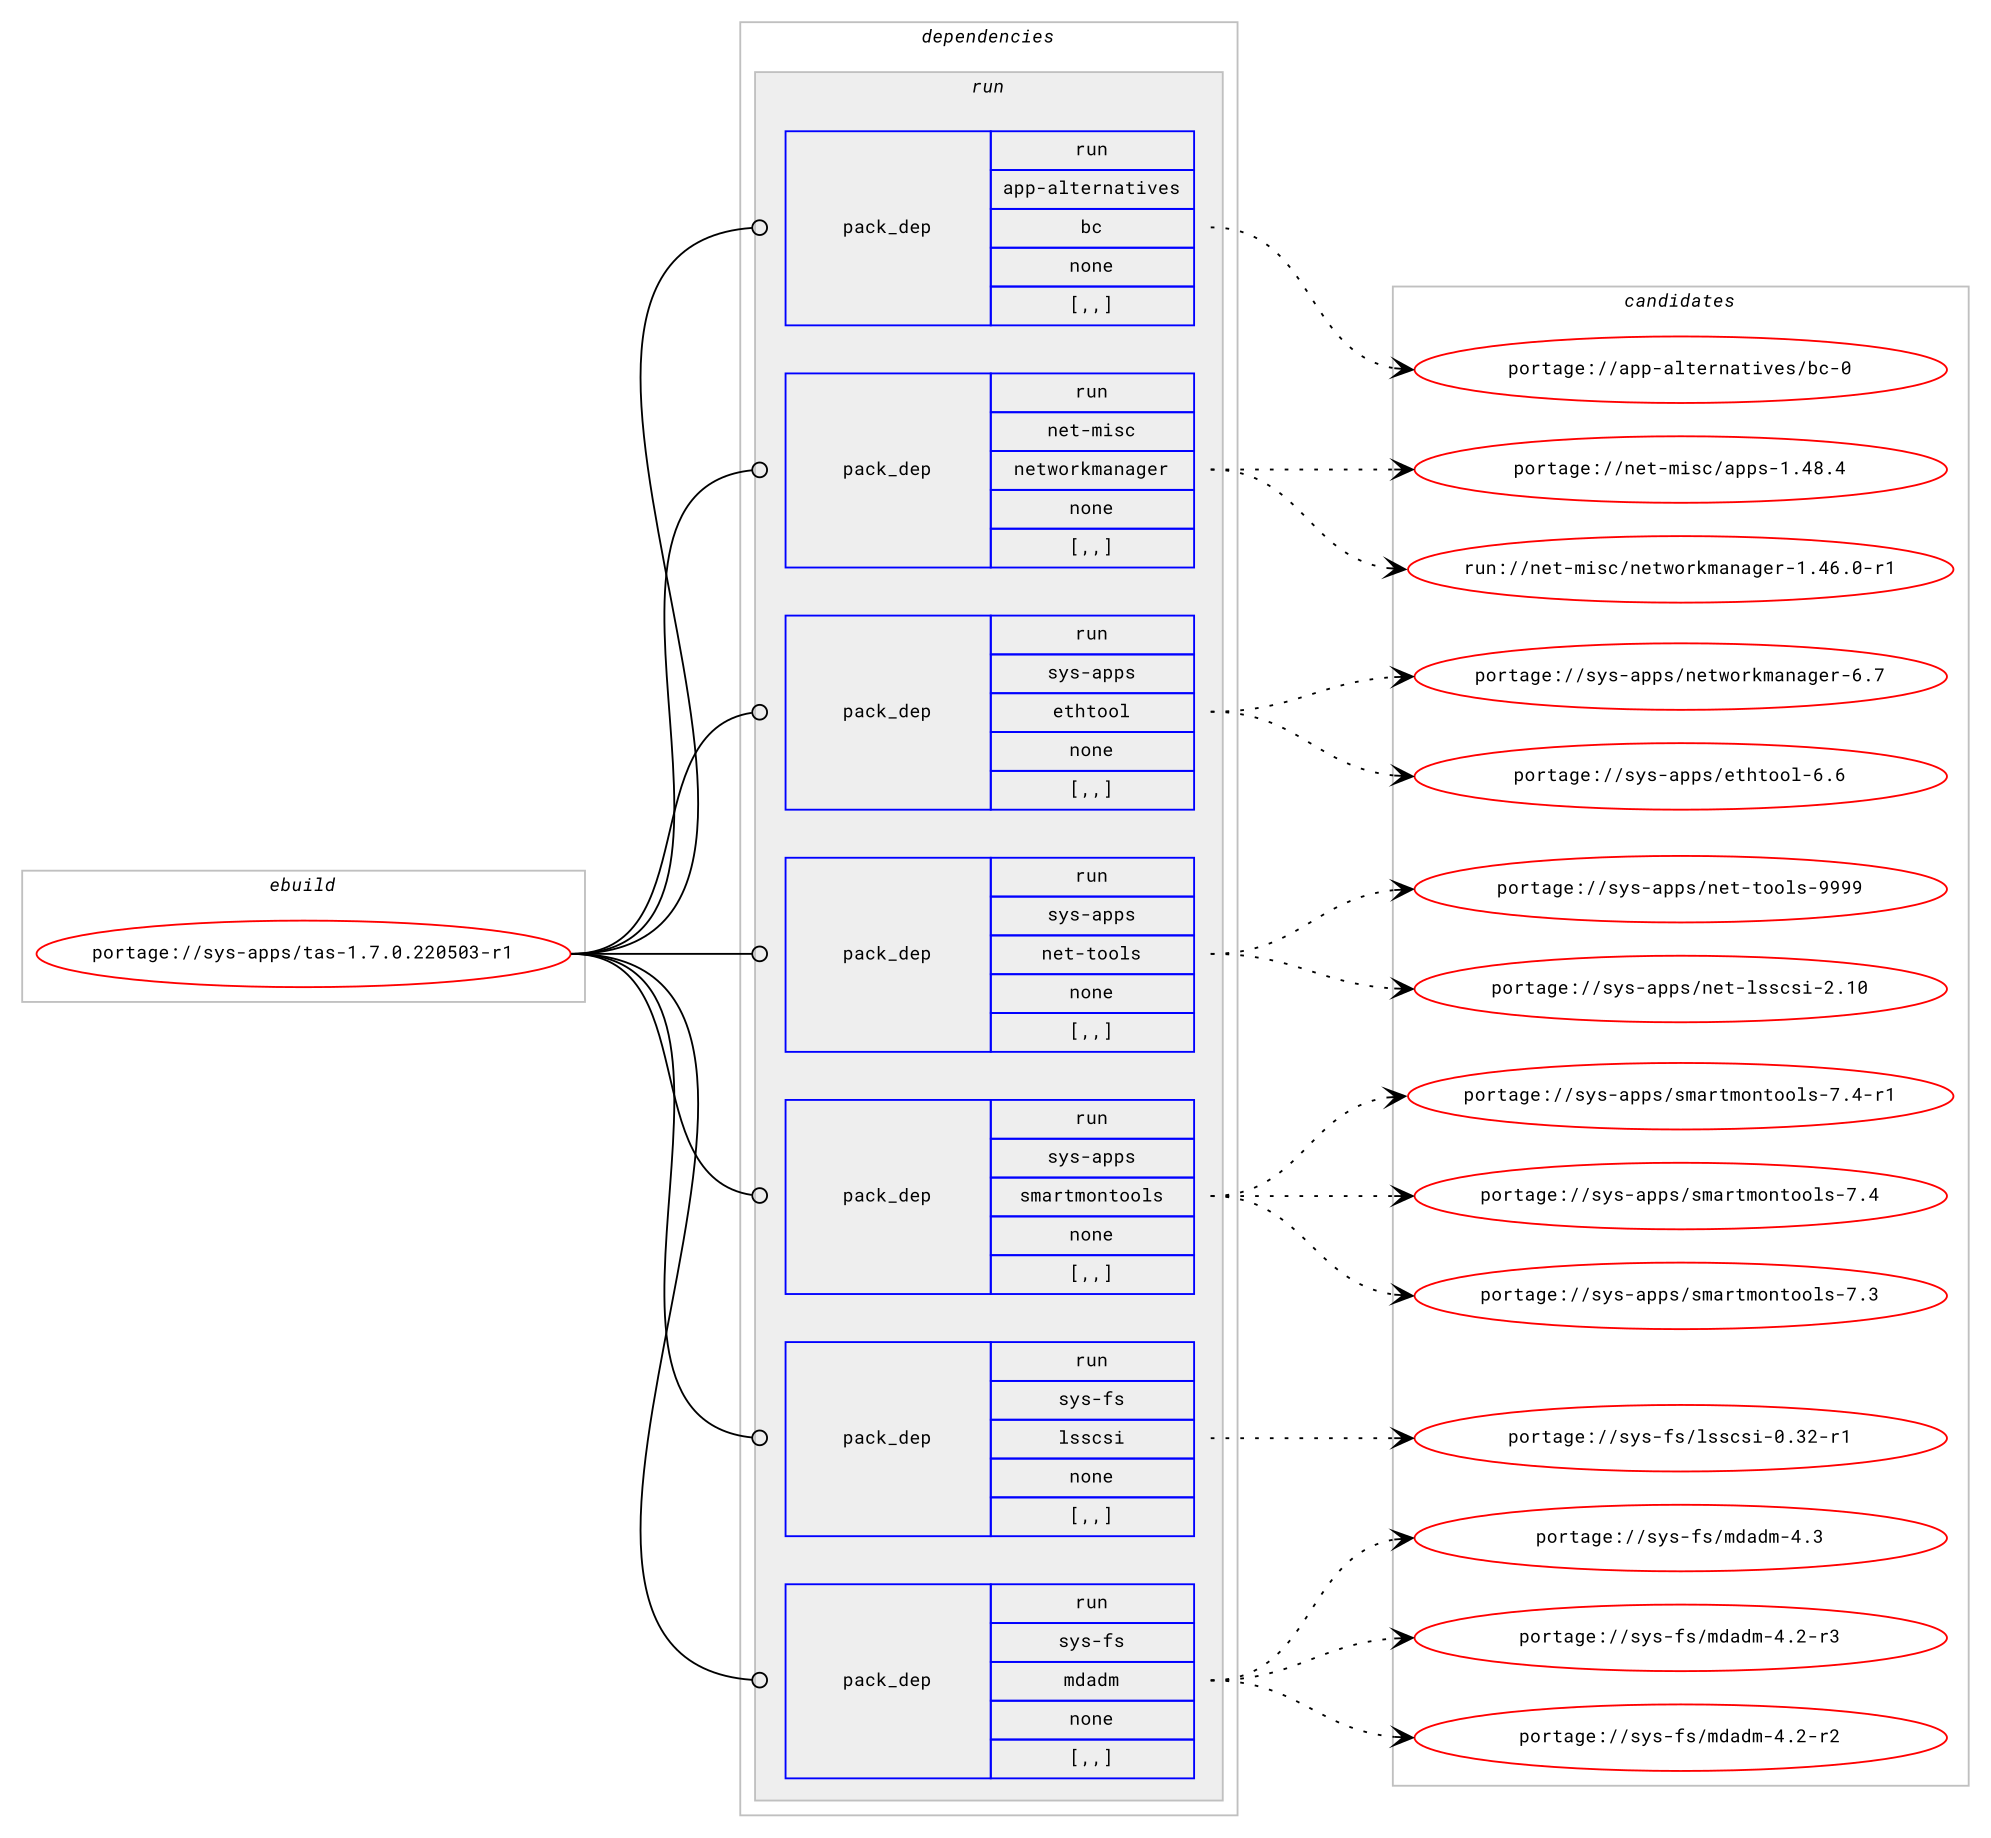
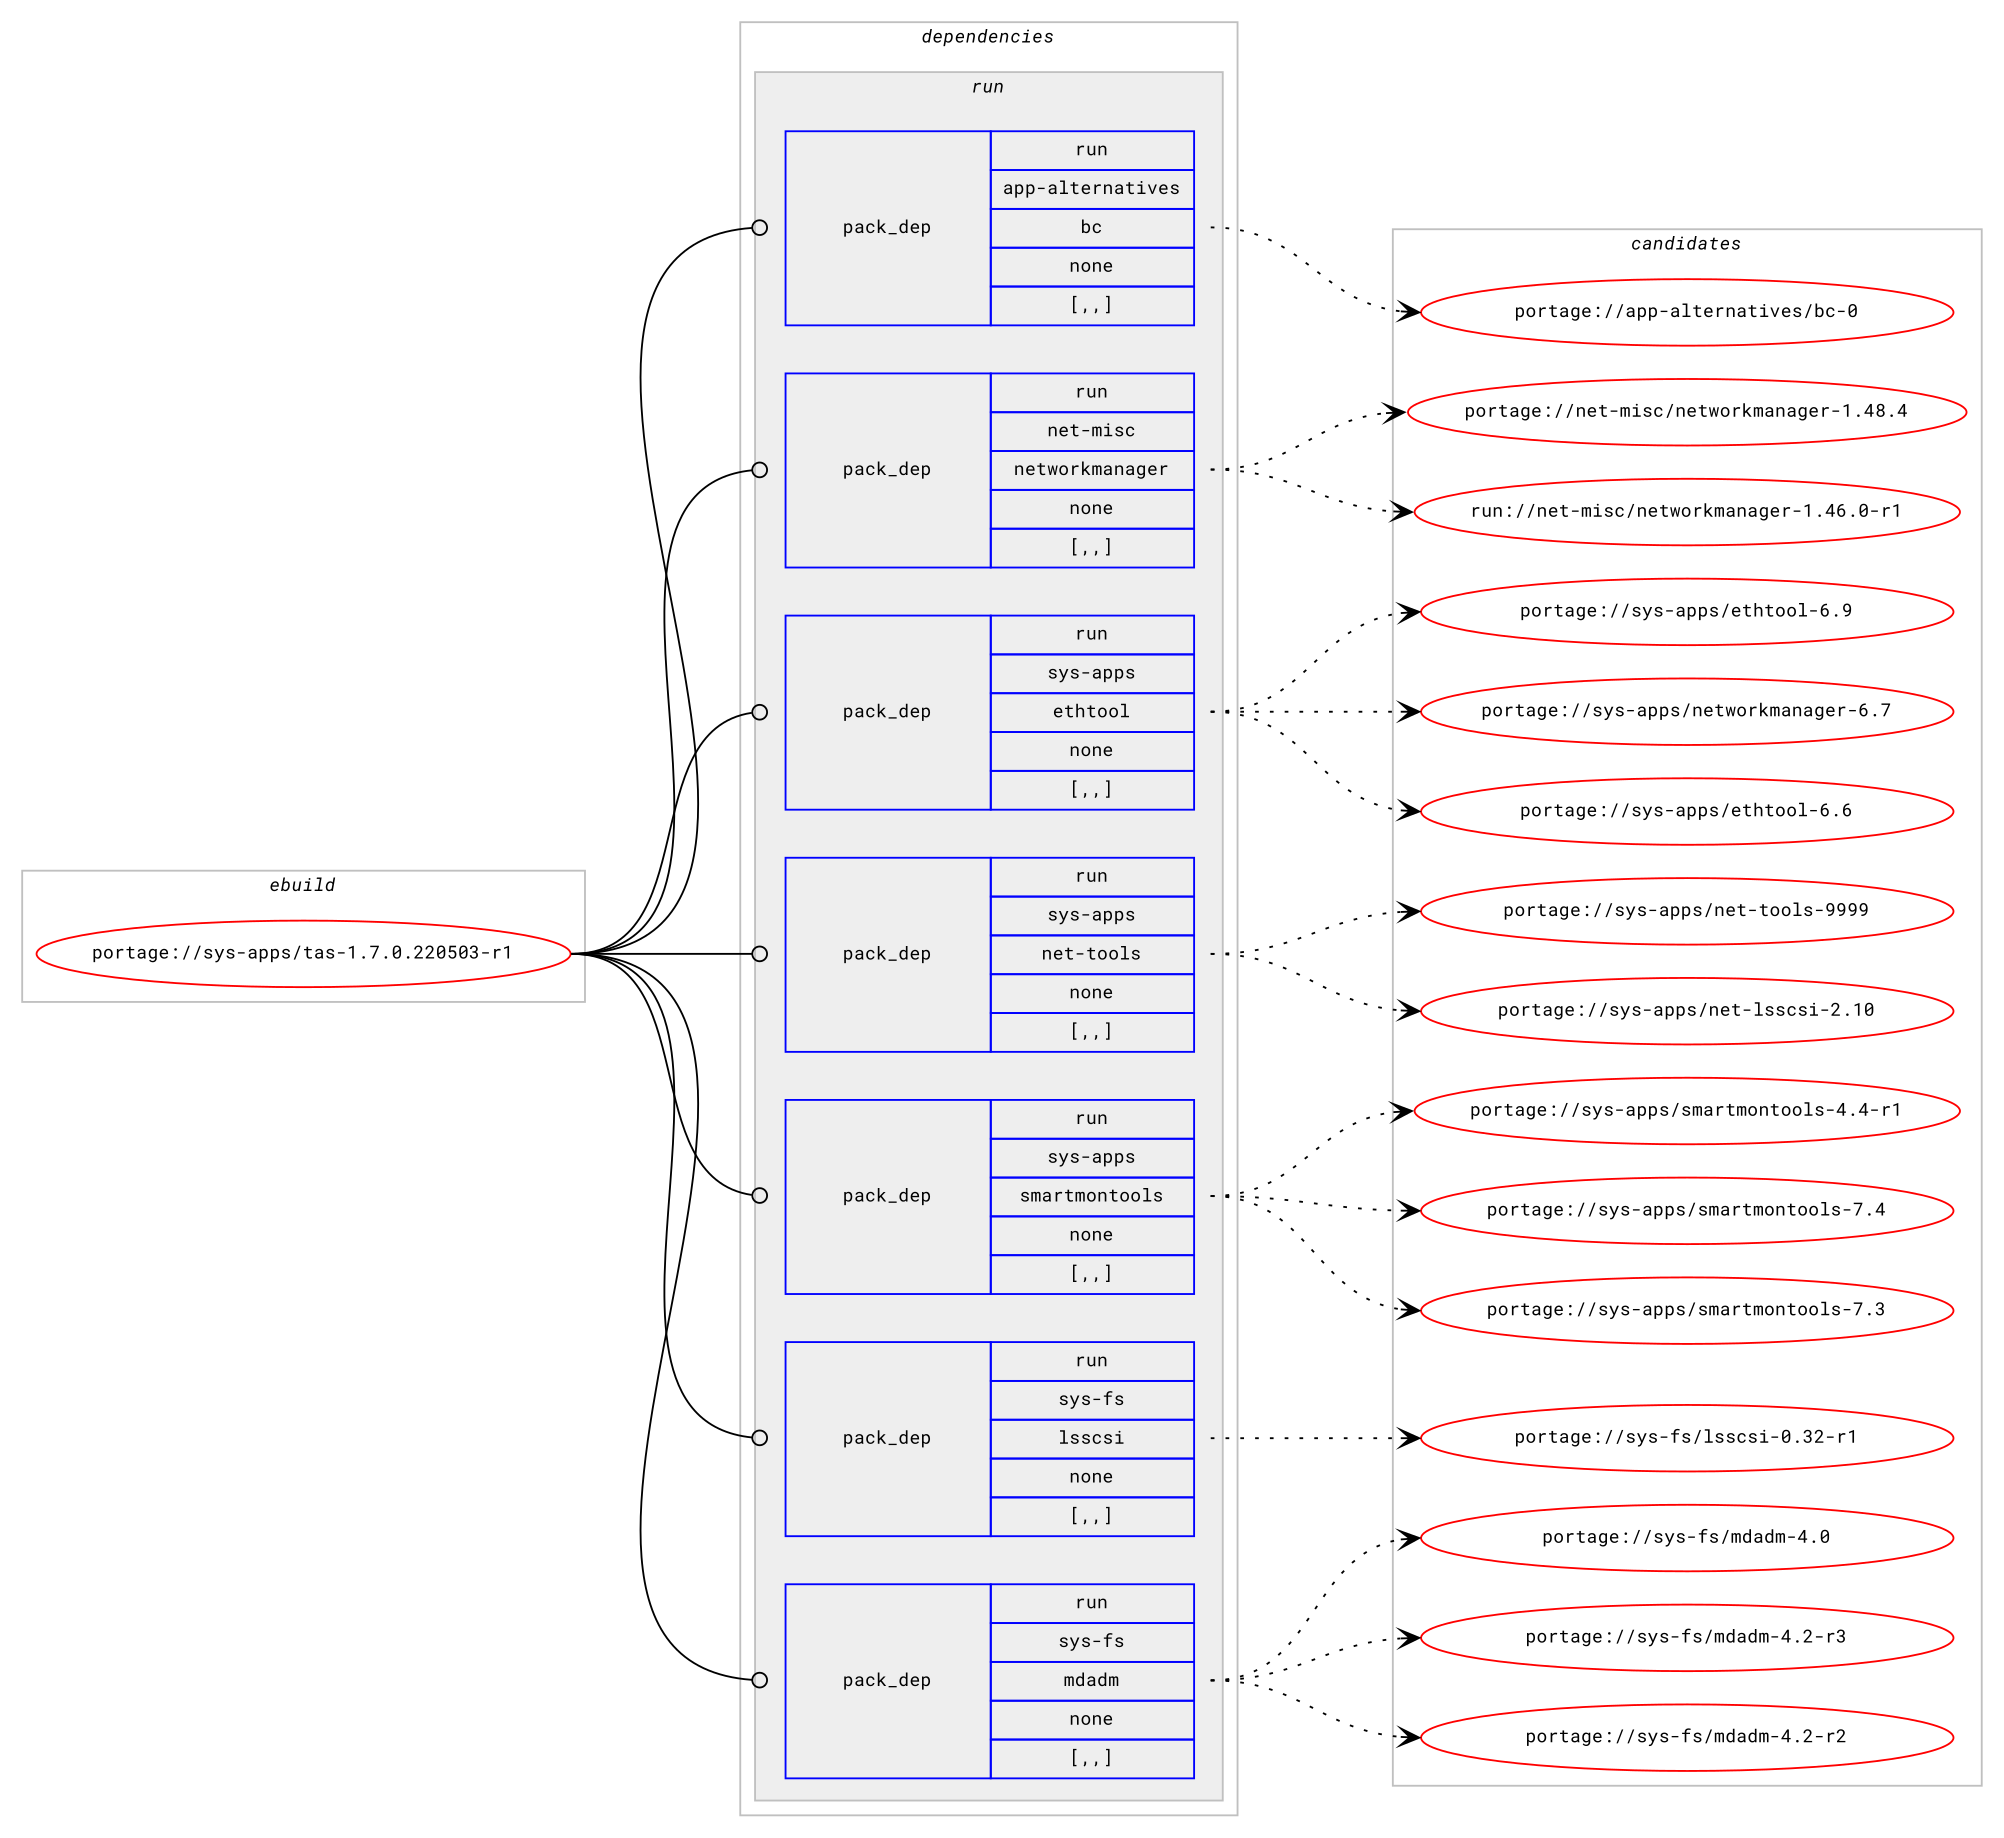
(1681, 470) -> (1687, 412)
none -> (1687, 612)
(1681, 1096) -> (1687, 1111)
(1681, 1538) -> (1687, 1538)
